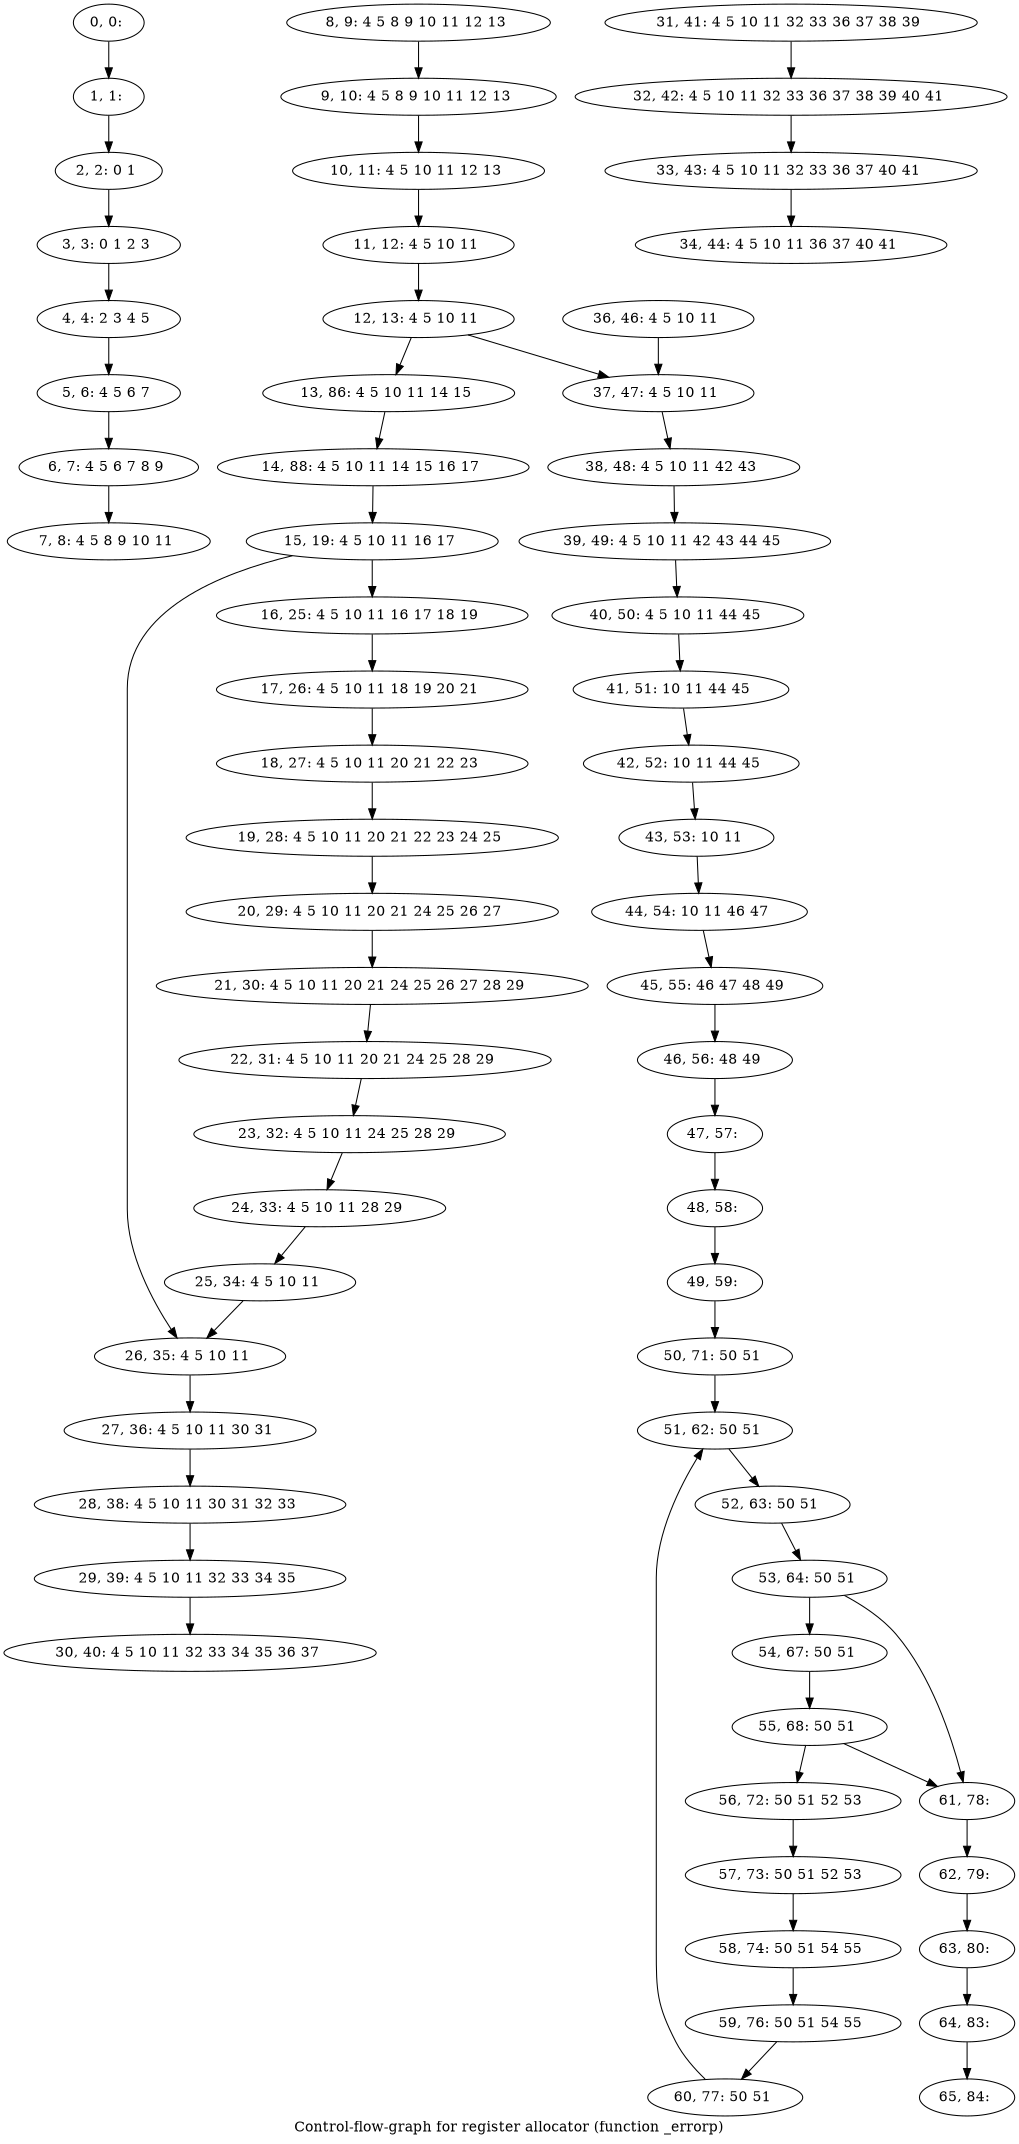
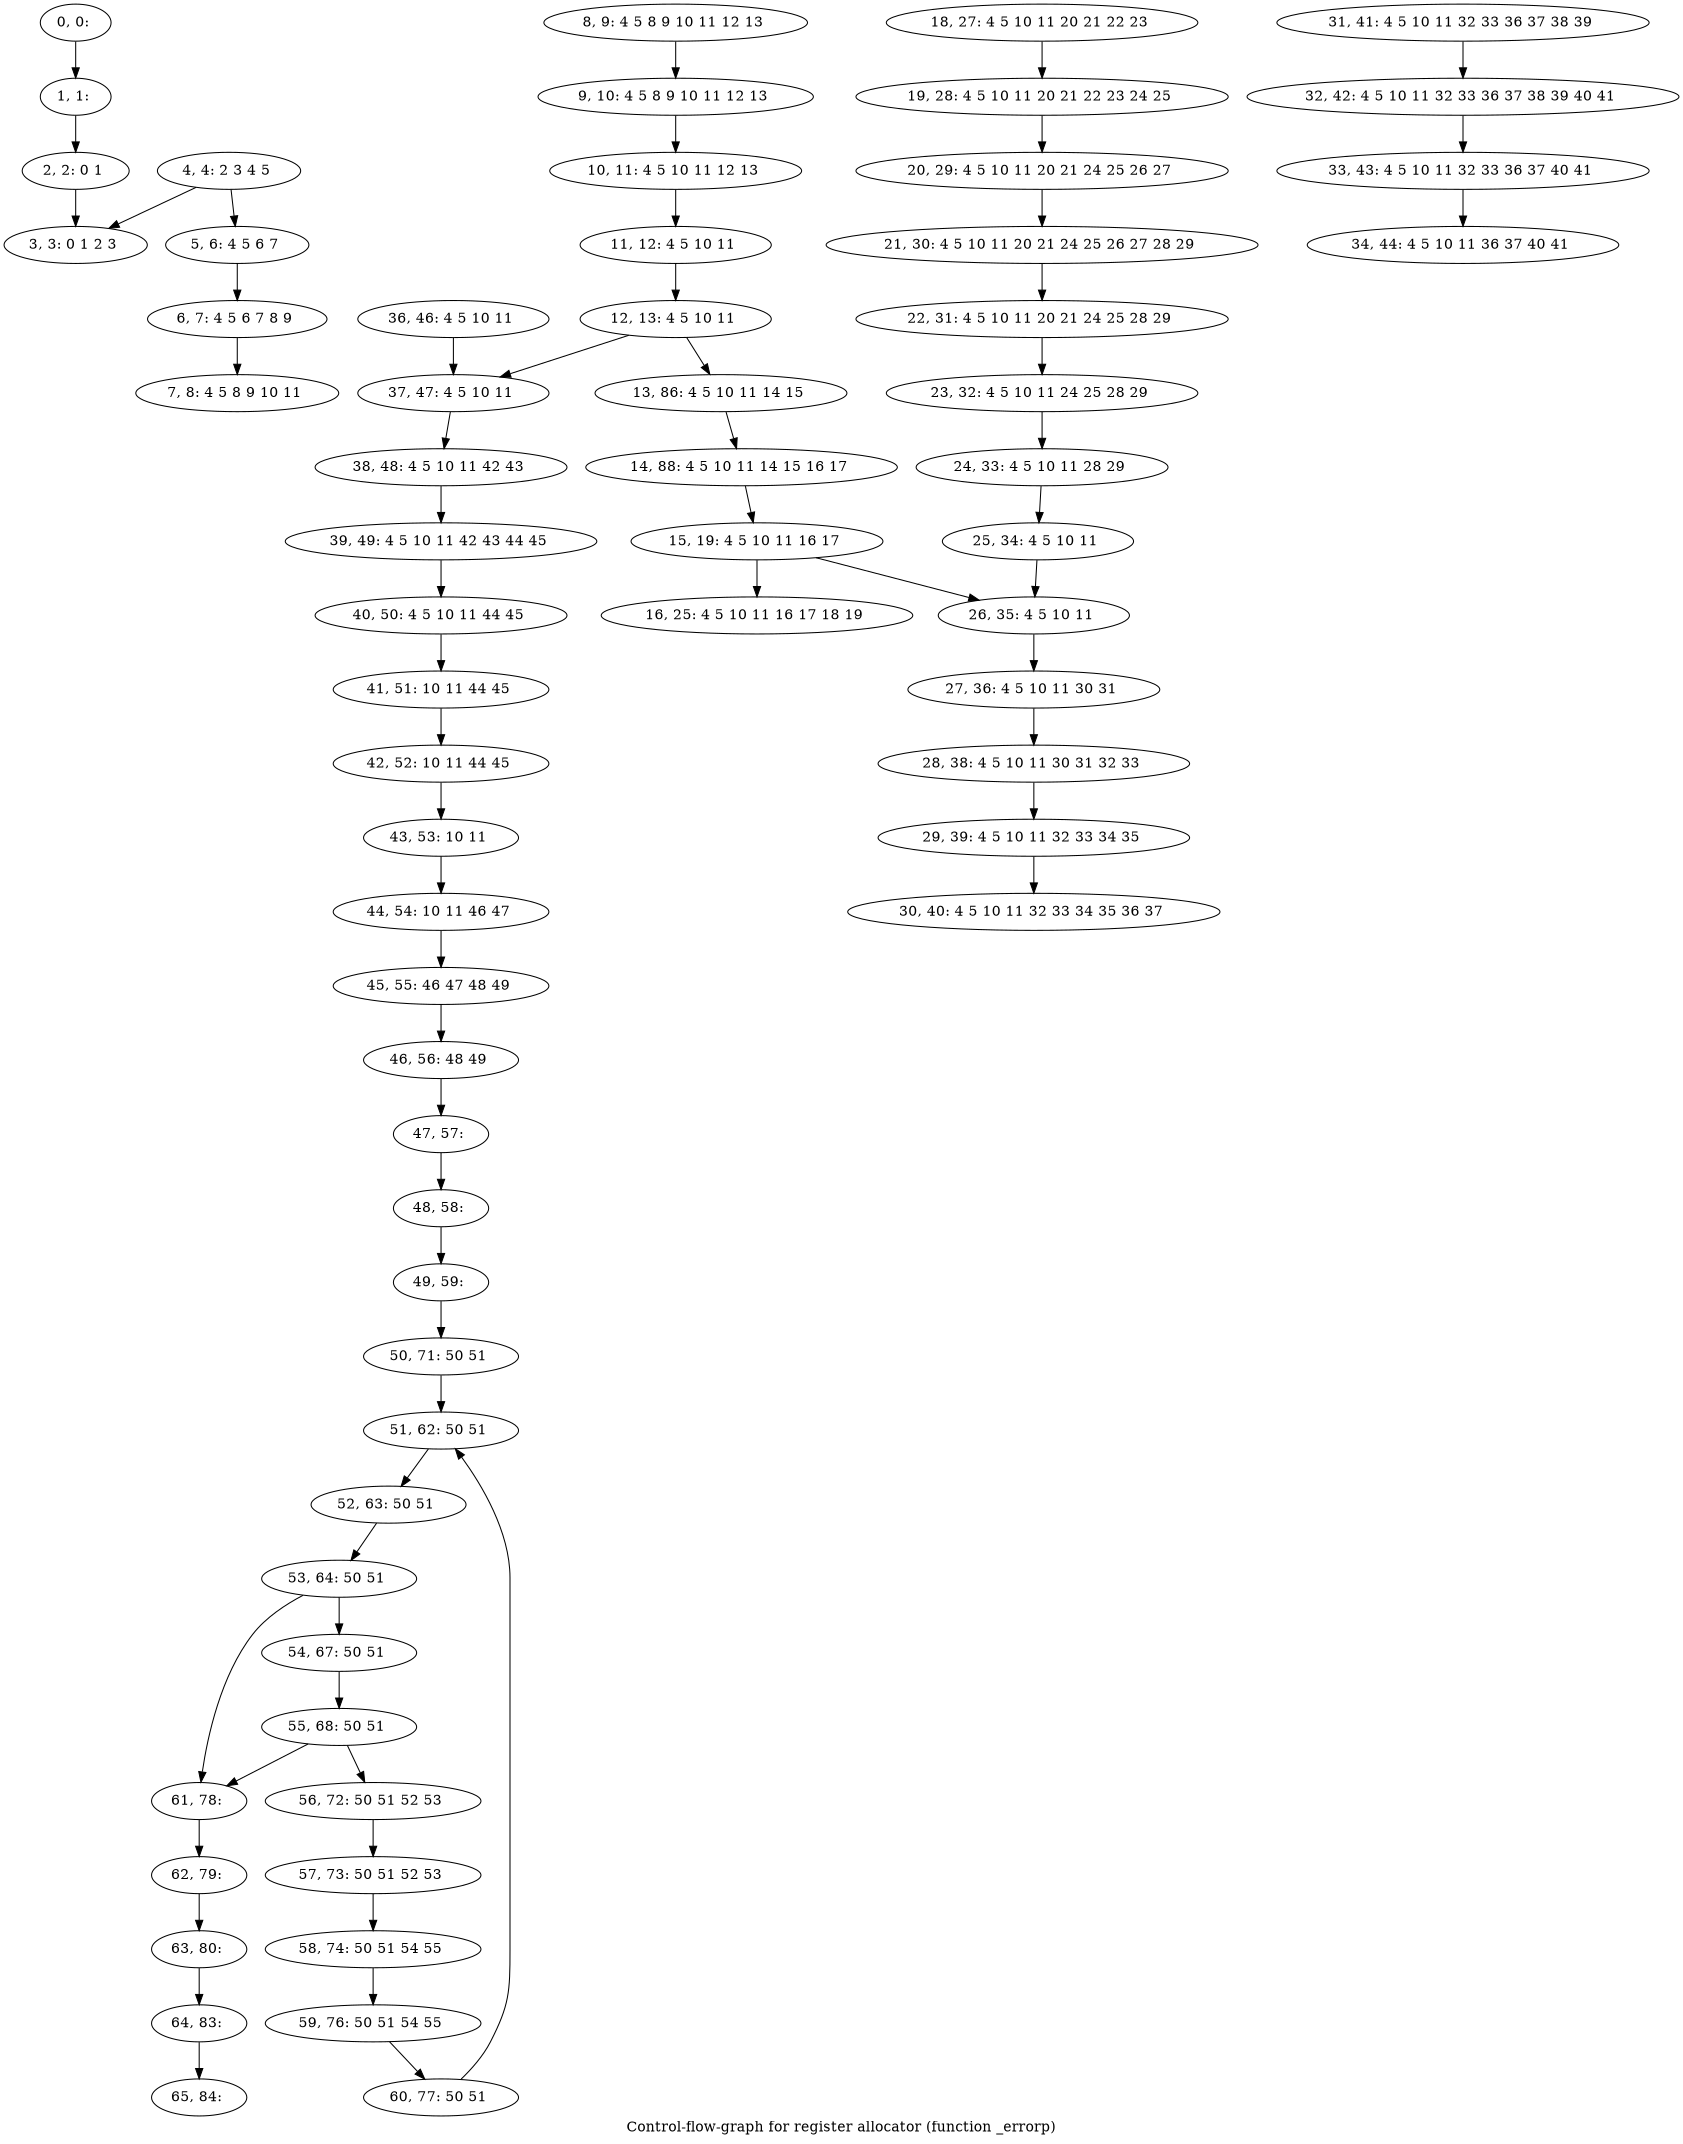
(109, 277) -> (157, 206)
(372, 690) -> none
